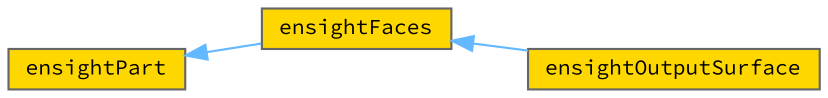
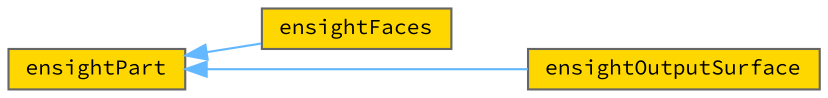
(501, 47) -> (367, 69)
